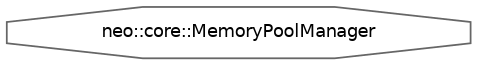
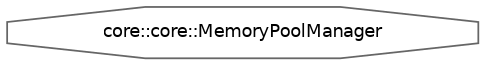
(239, 33) -> (243, 33)
